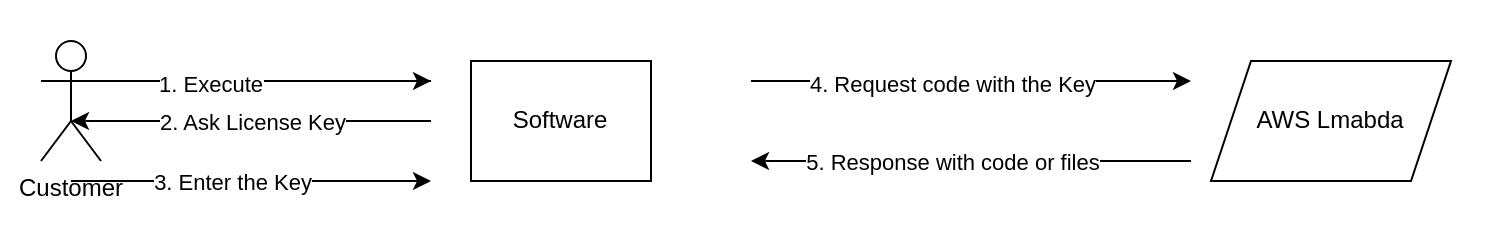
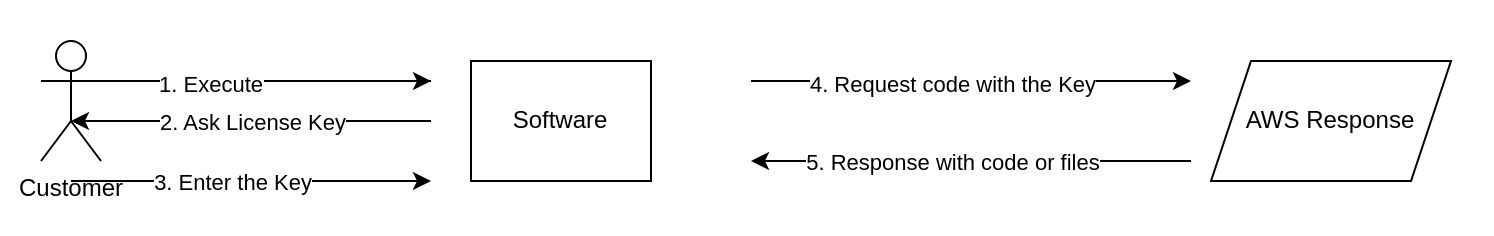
(1331, 121) -> (1331, 121)
